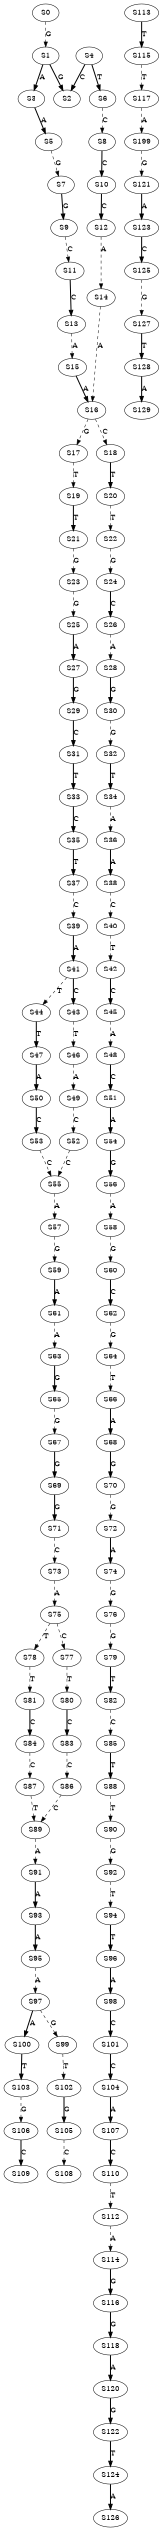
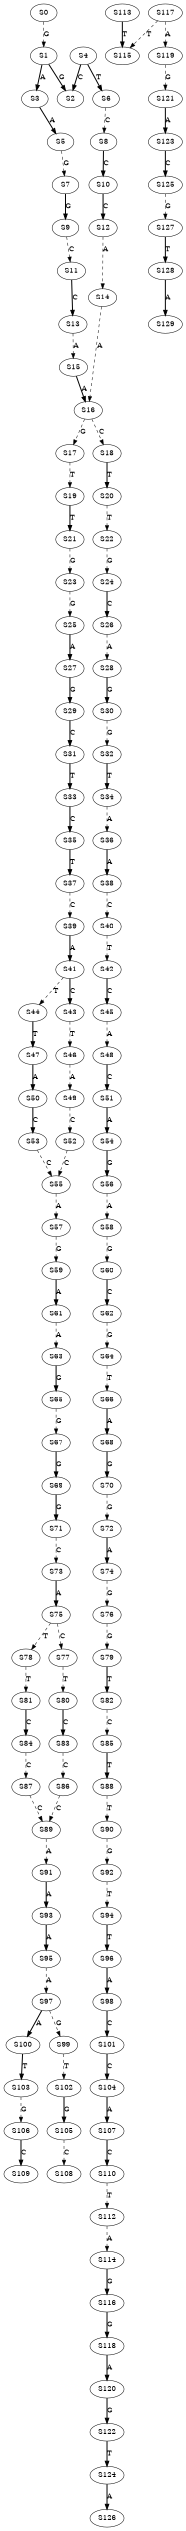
(142, 75) -> (146, 33)
(142, 142) -> (165, 56)
(55, 1591) -> (56, 1591)
(36, 1808) -> (40, 1808)
